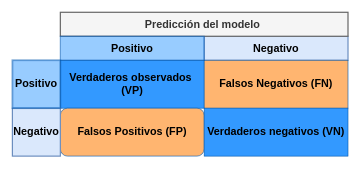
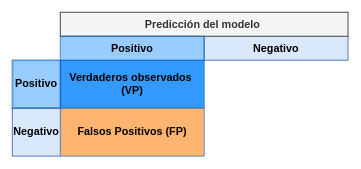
(276, 84) -> none
(132, 132) -> (132, 132)
(276, 132) -> none
